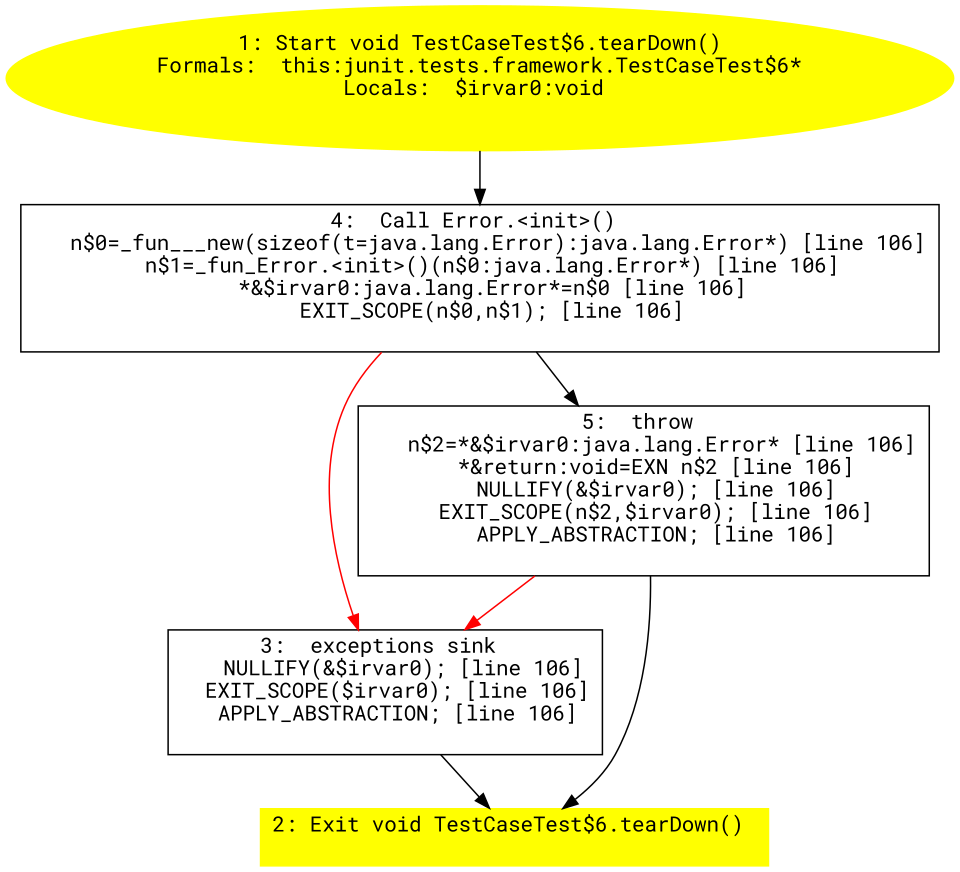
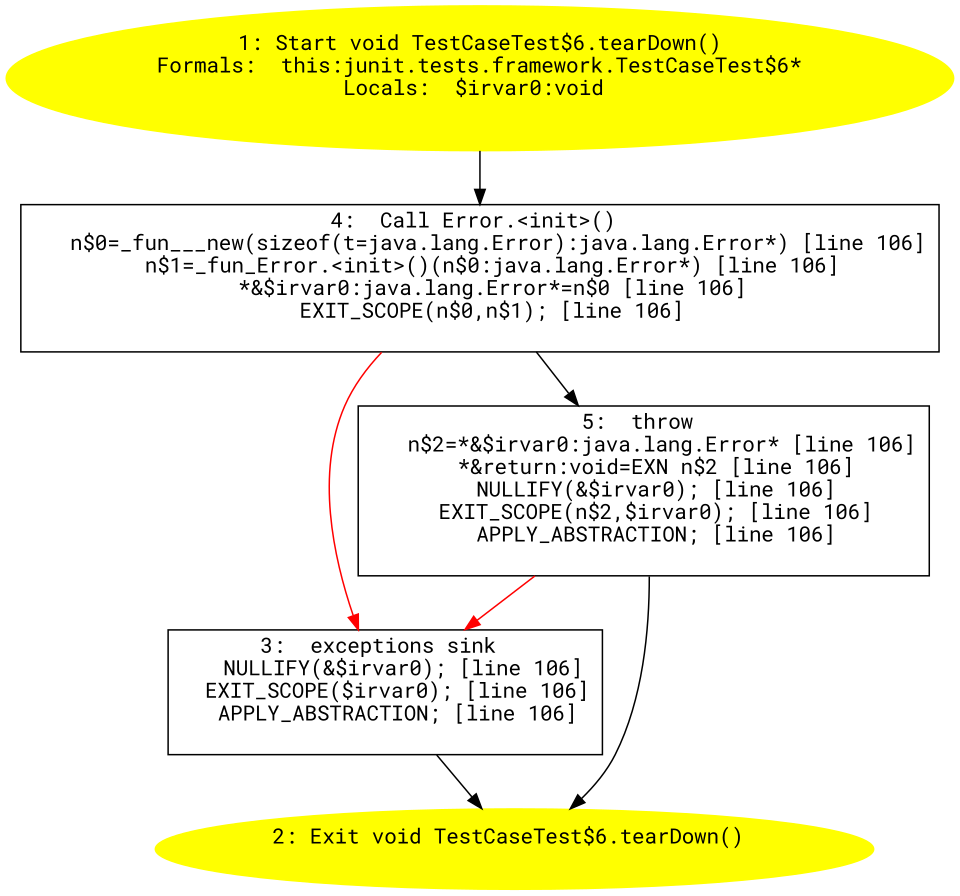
(515, 837) -> (515, 849)
